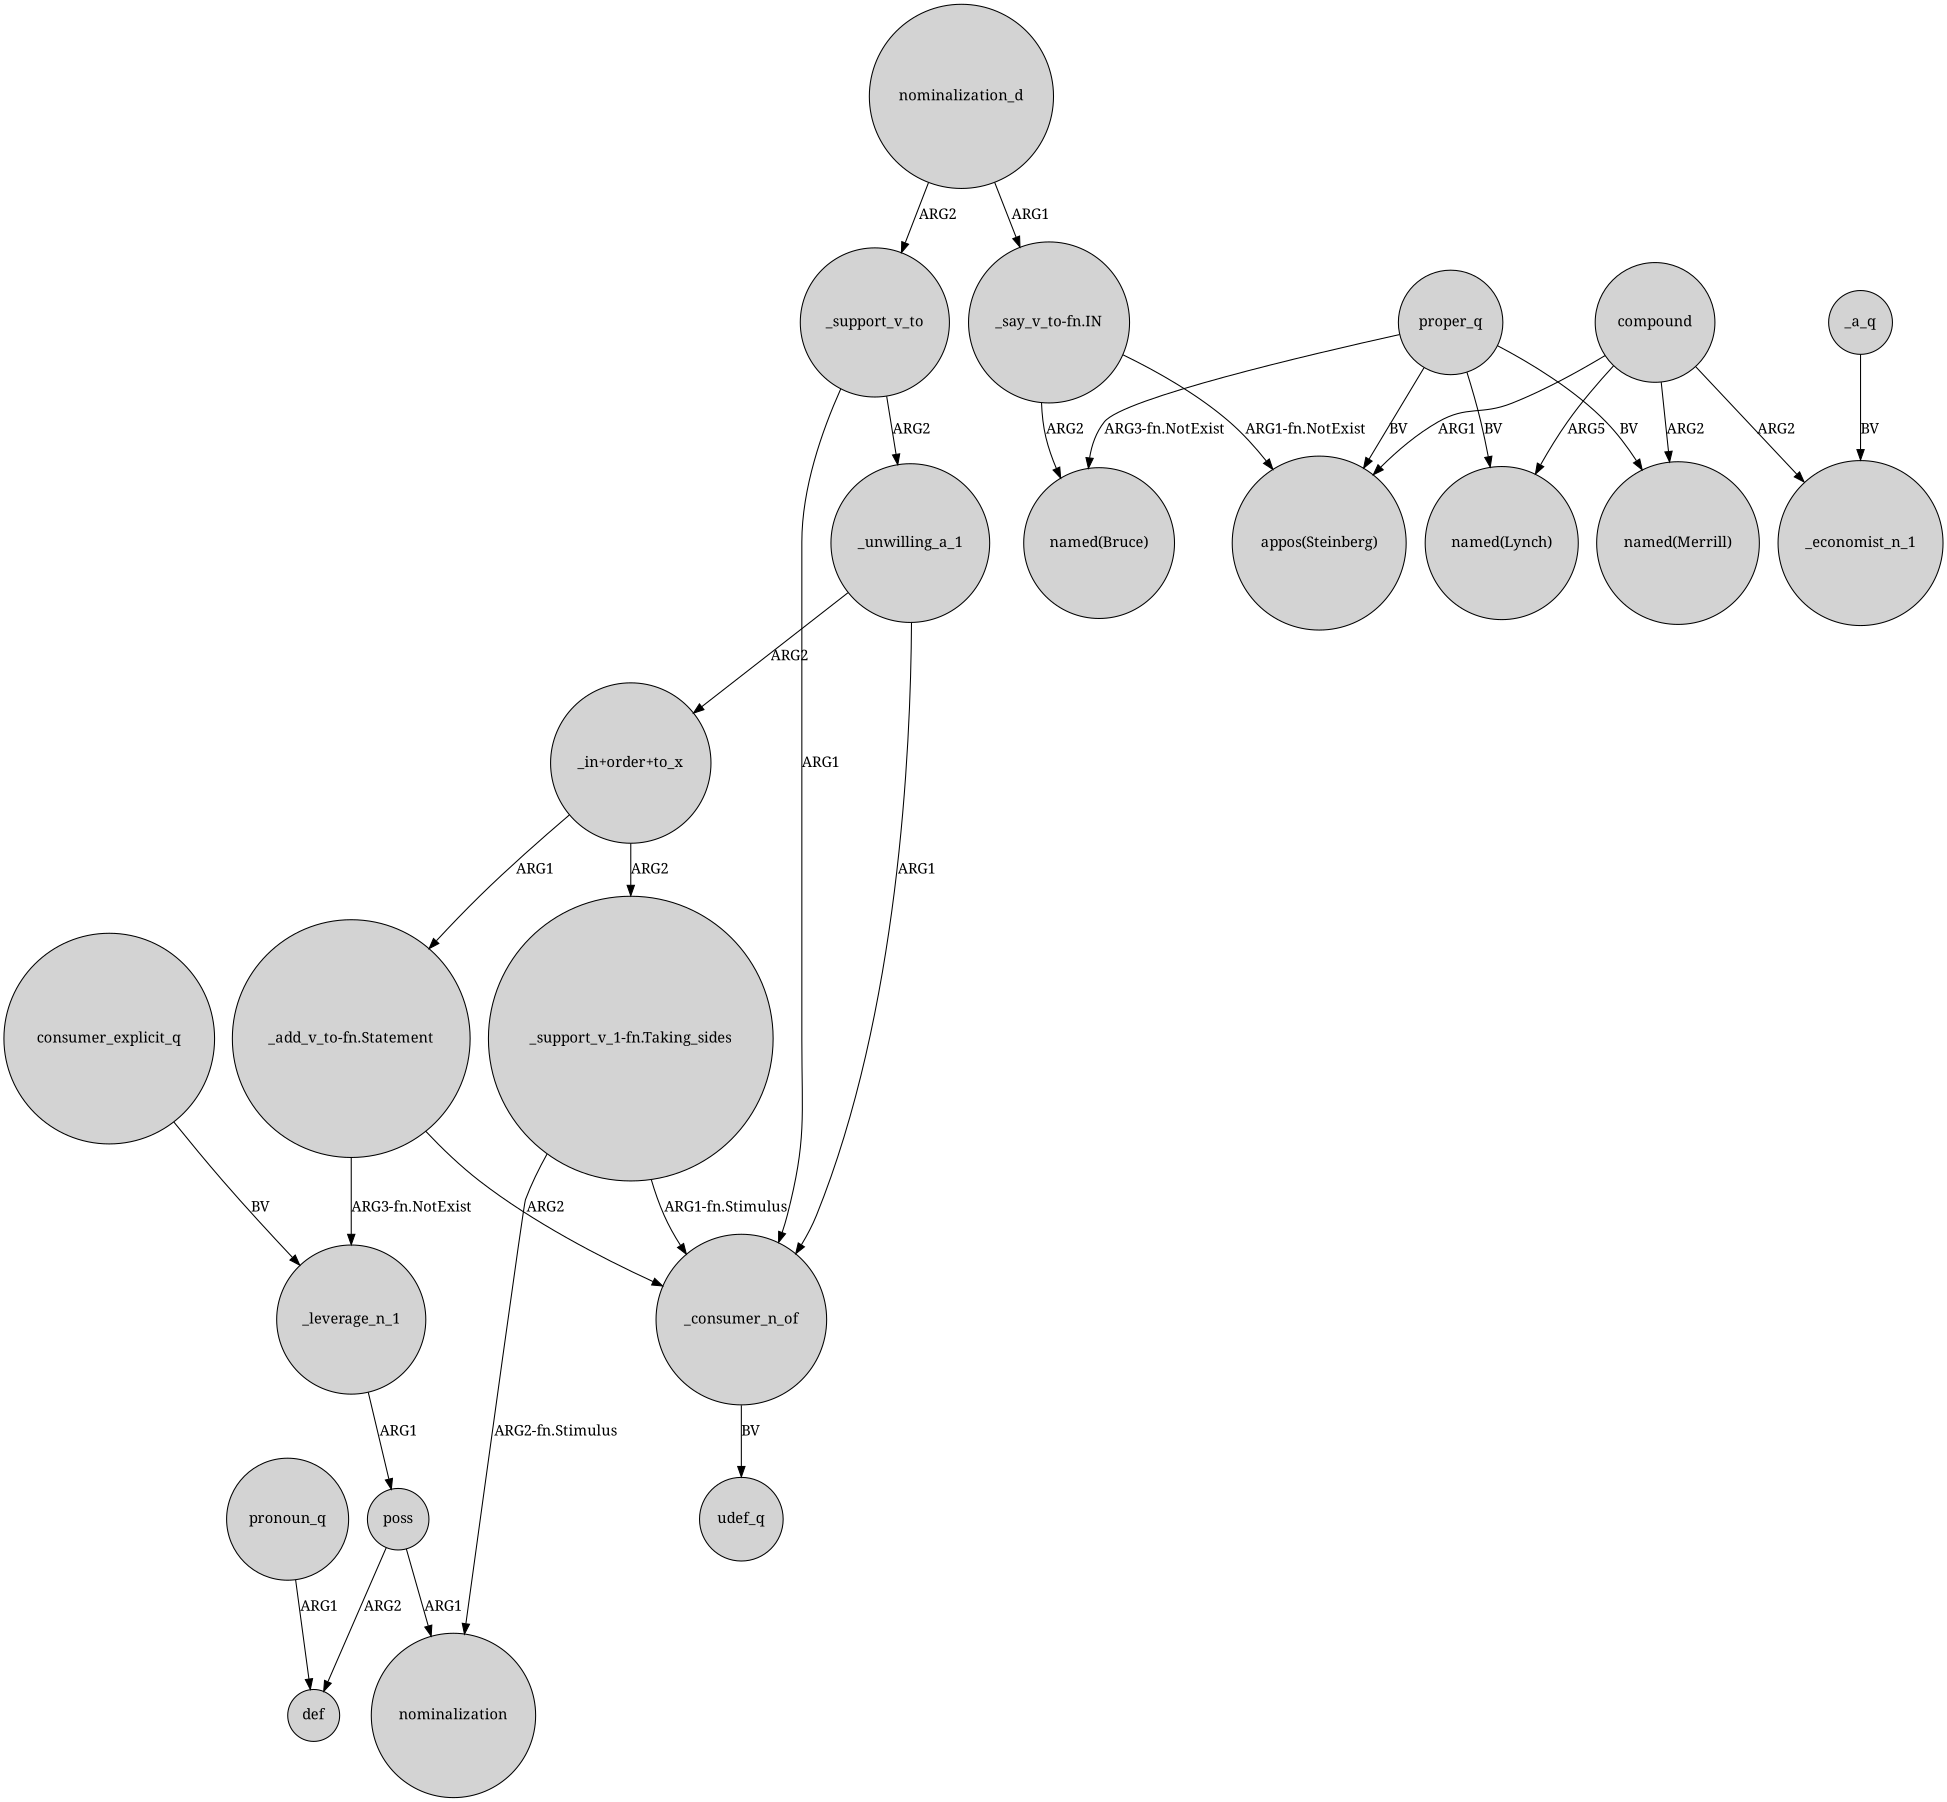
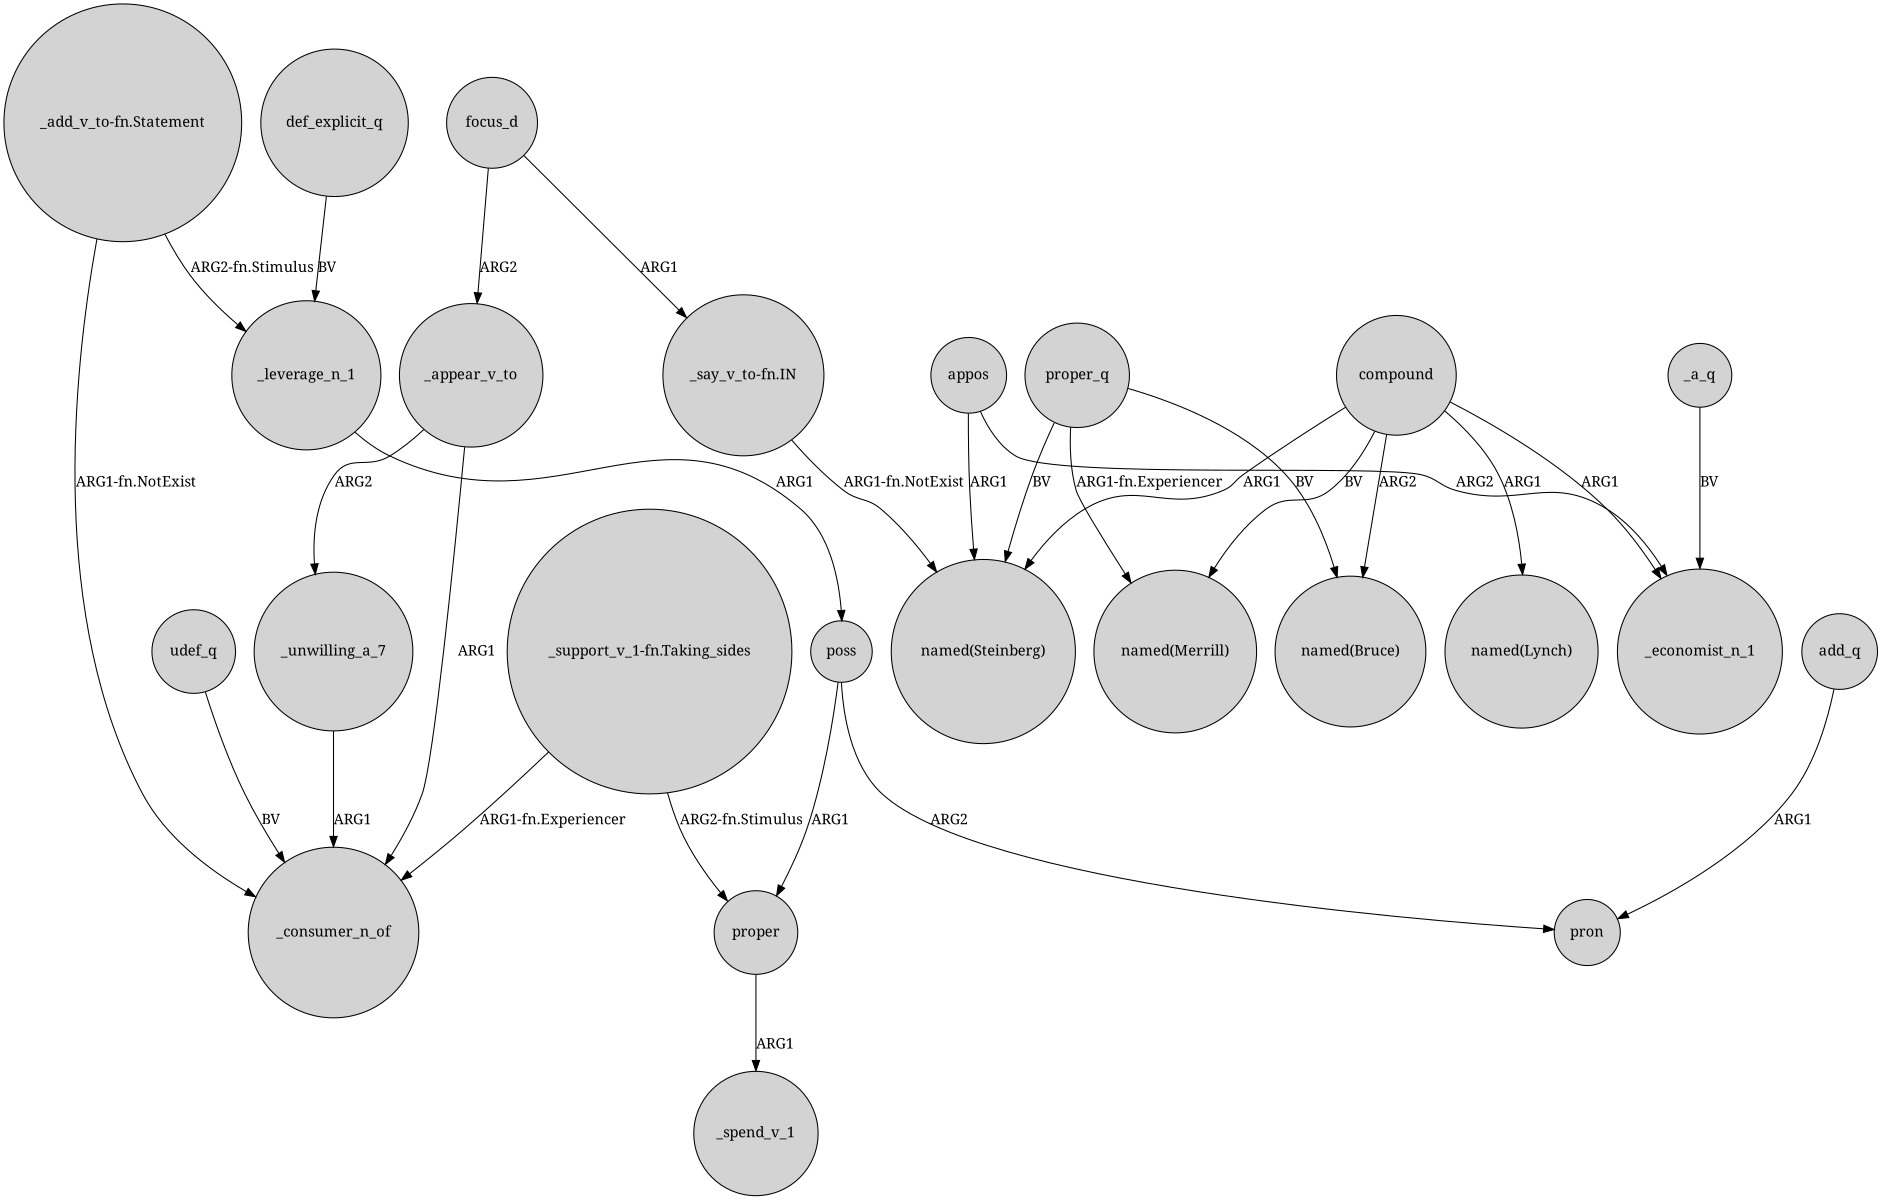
(961, 96) -> (492, 123)
(875, 322) -> (471, 375)
none -> (969, 375)
(1480, 418) -> none
(1165, 430) -> (1305, 483)
(1587, 430) -> (1523, 483)
(1629, 430) -> (1150, 483)
(1686, 430) -> (1354, 483)
(1777, 430) -> (1600, 483)
(1046, 436) -> (1376, 501)
(910, 543) -> (334, 652)
(1319, 543) -> (983, 652)
(631, 763) -> none
(109, 1039) -> (335, 123)
none -> (756, 1133)
(412, 1208) -> (252, 268)
(546, 1208) -> (136, 483)
(726, 1208) -> (553, 820)
(741, 1436) -> (236, 775)
(288, 1519) -> (1840, 652)
(314, 1715) -> (1587, 933)
(453, 1715) -> (756, 933)
